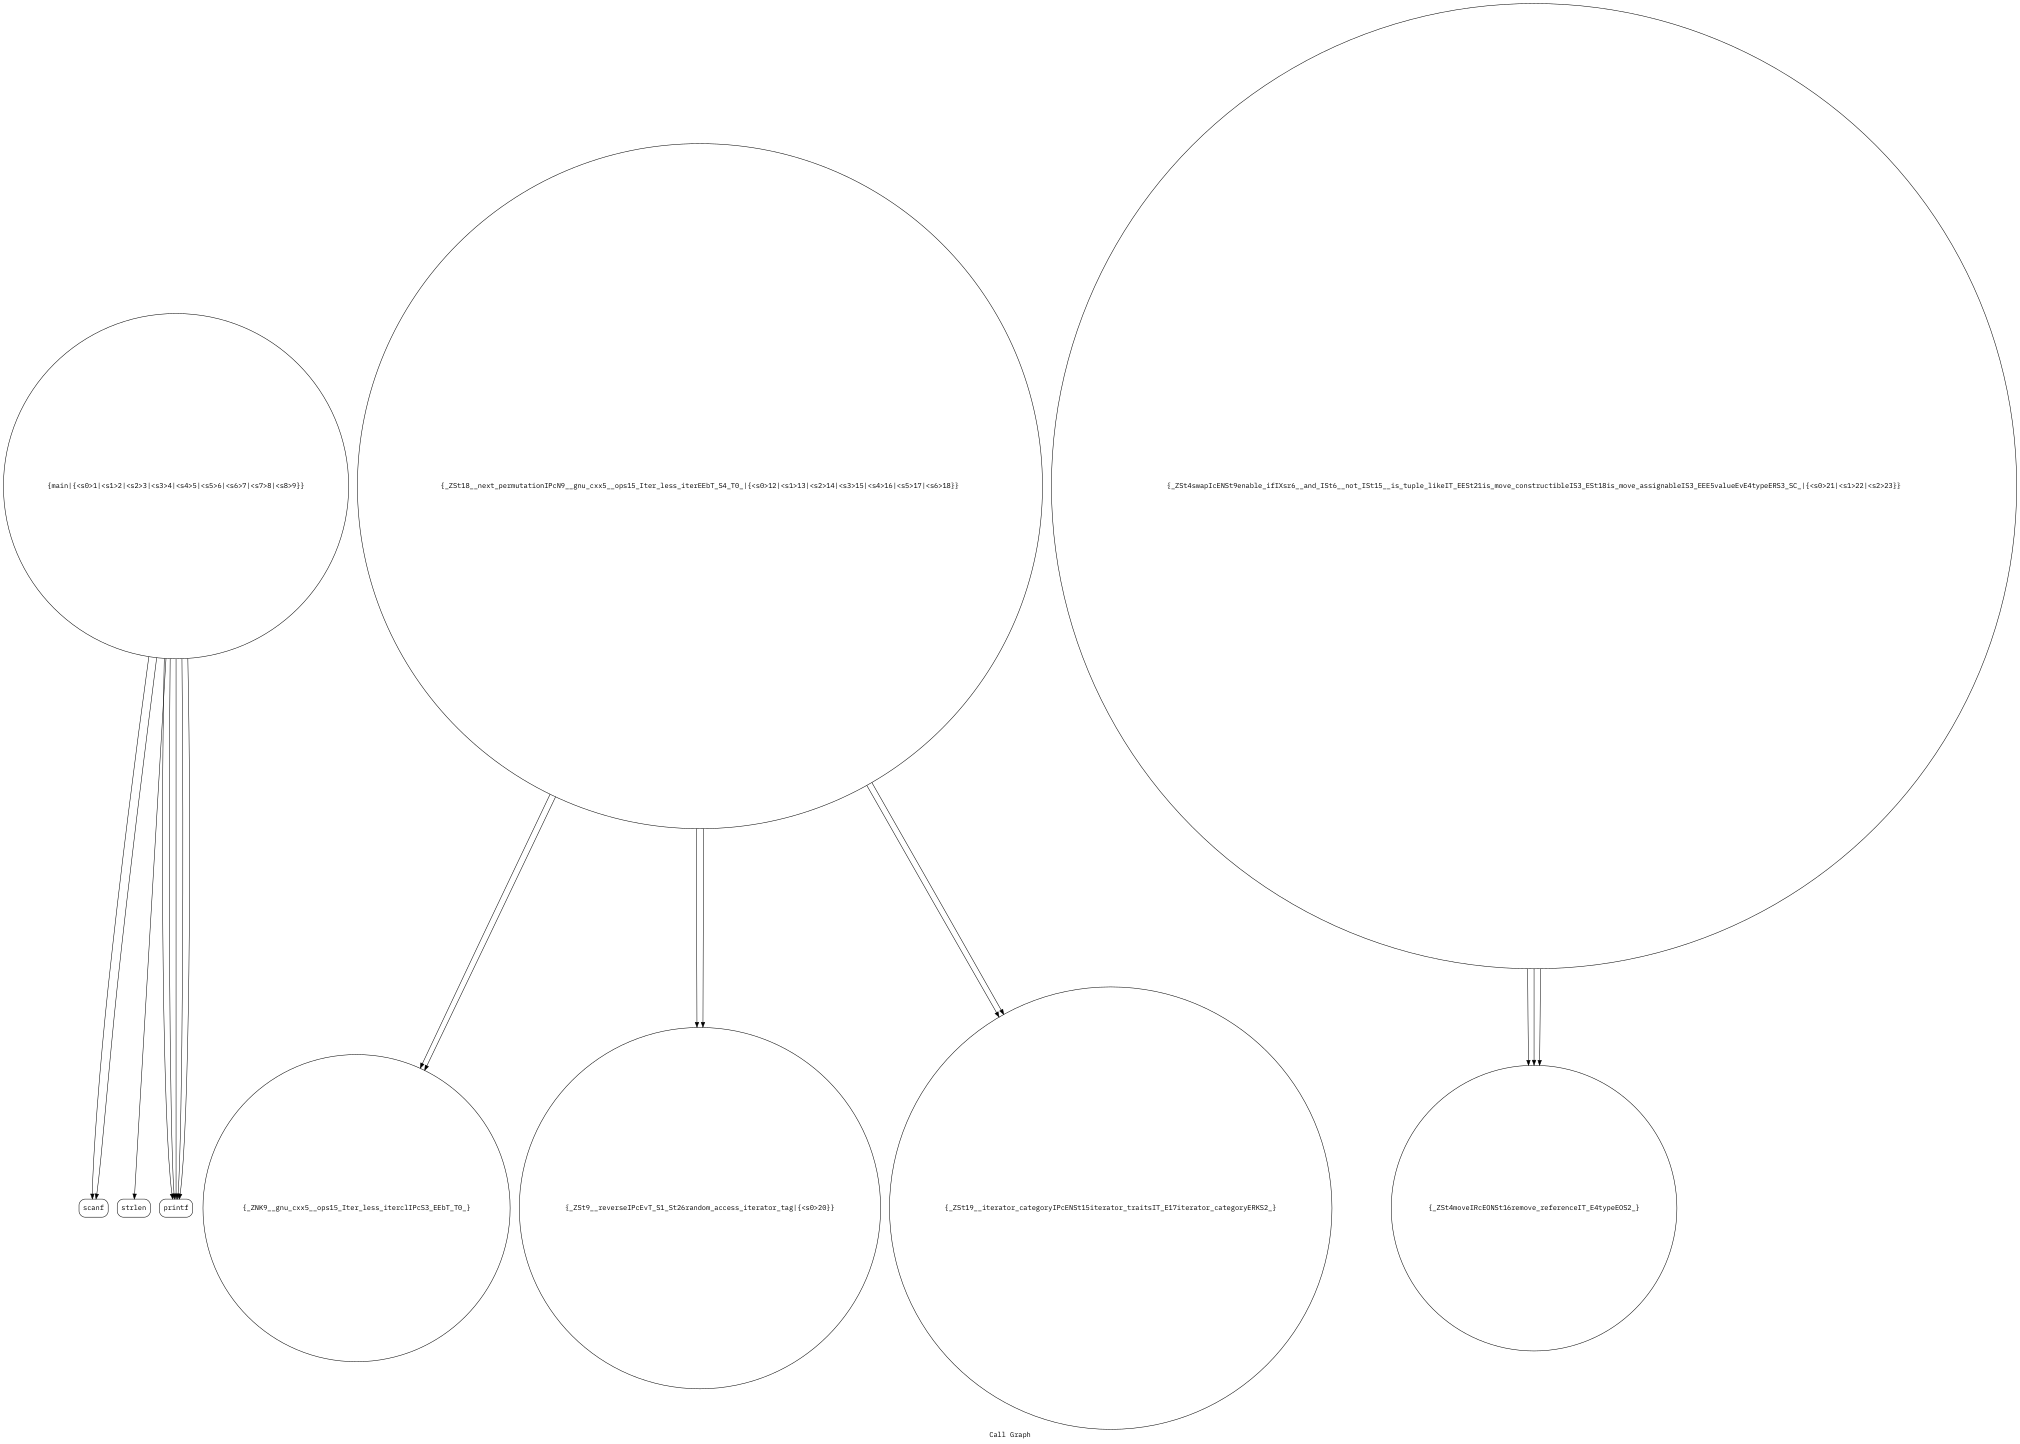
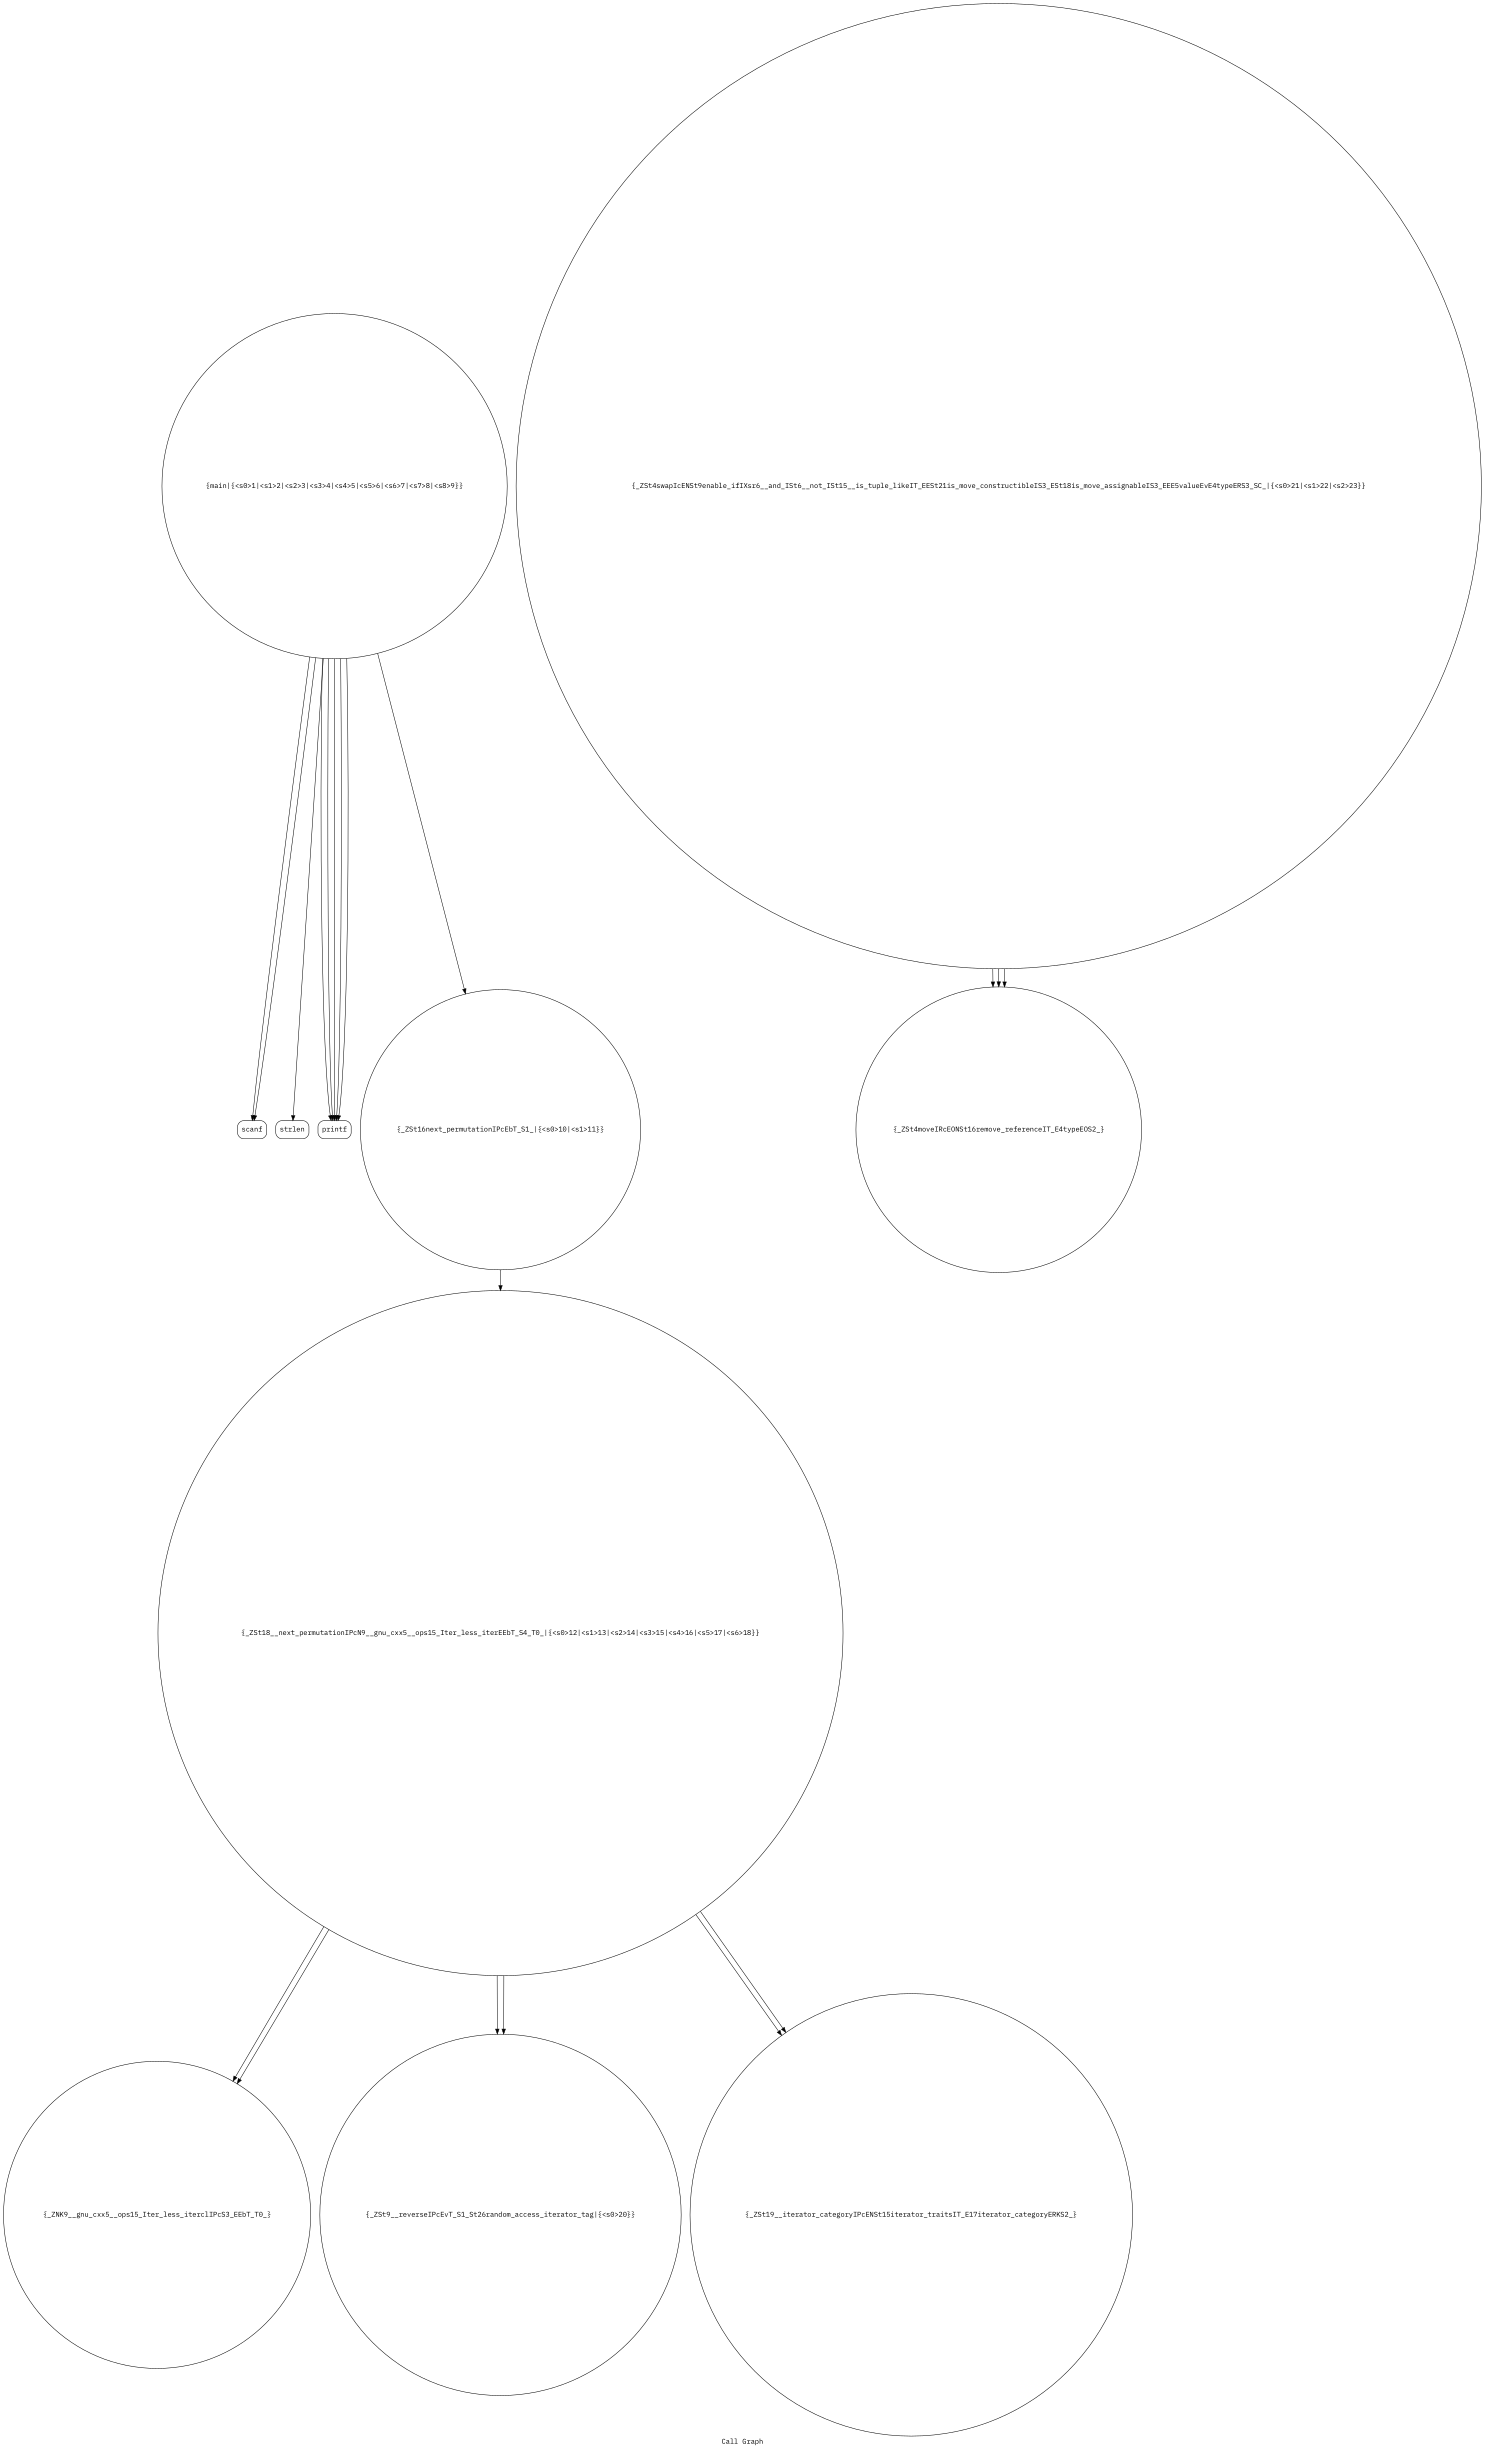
none -> (501, 1130)
